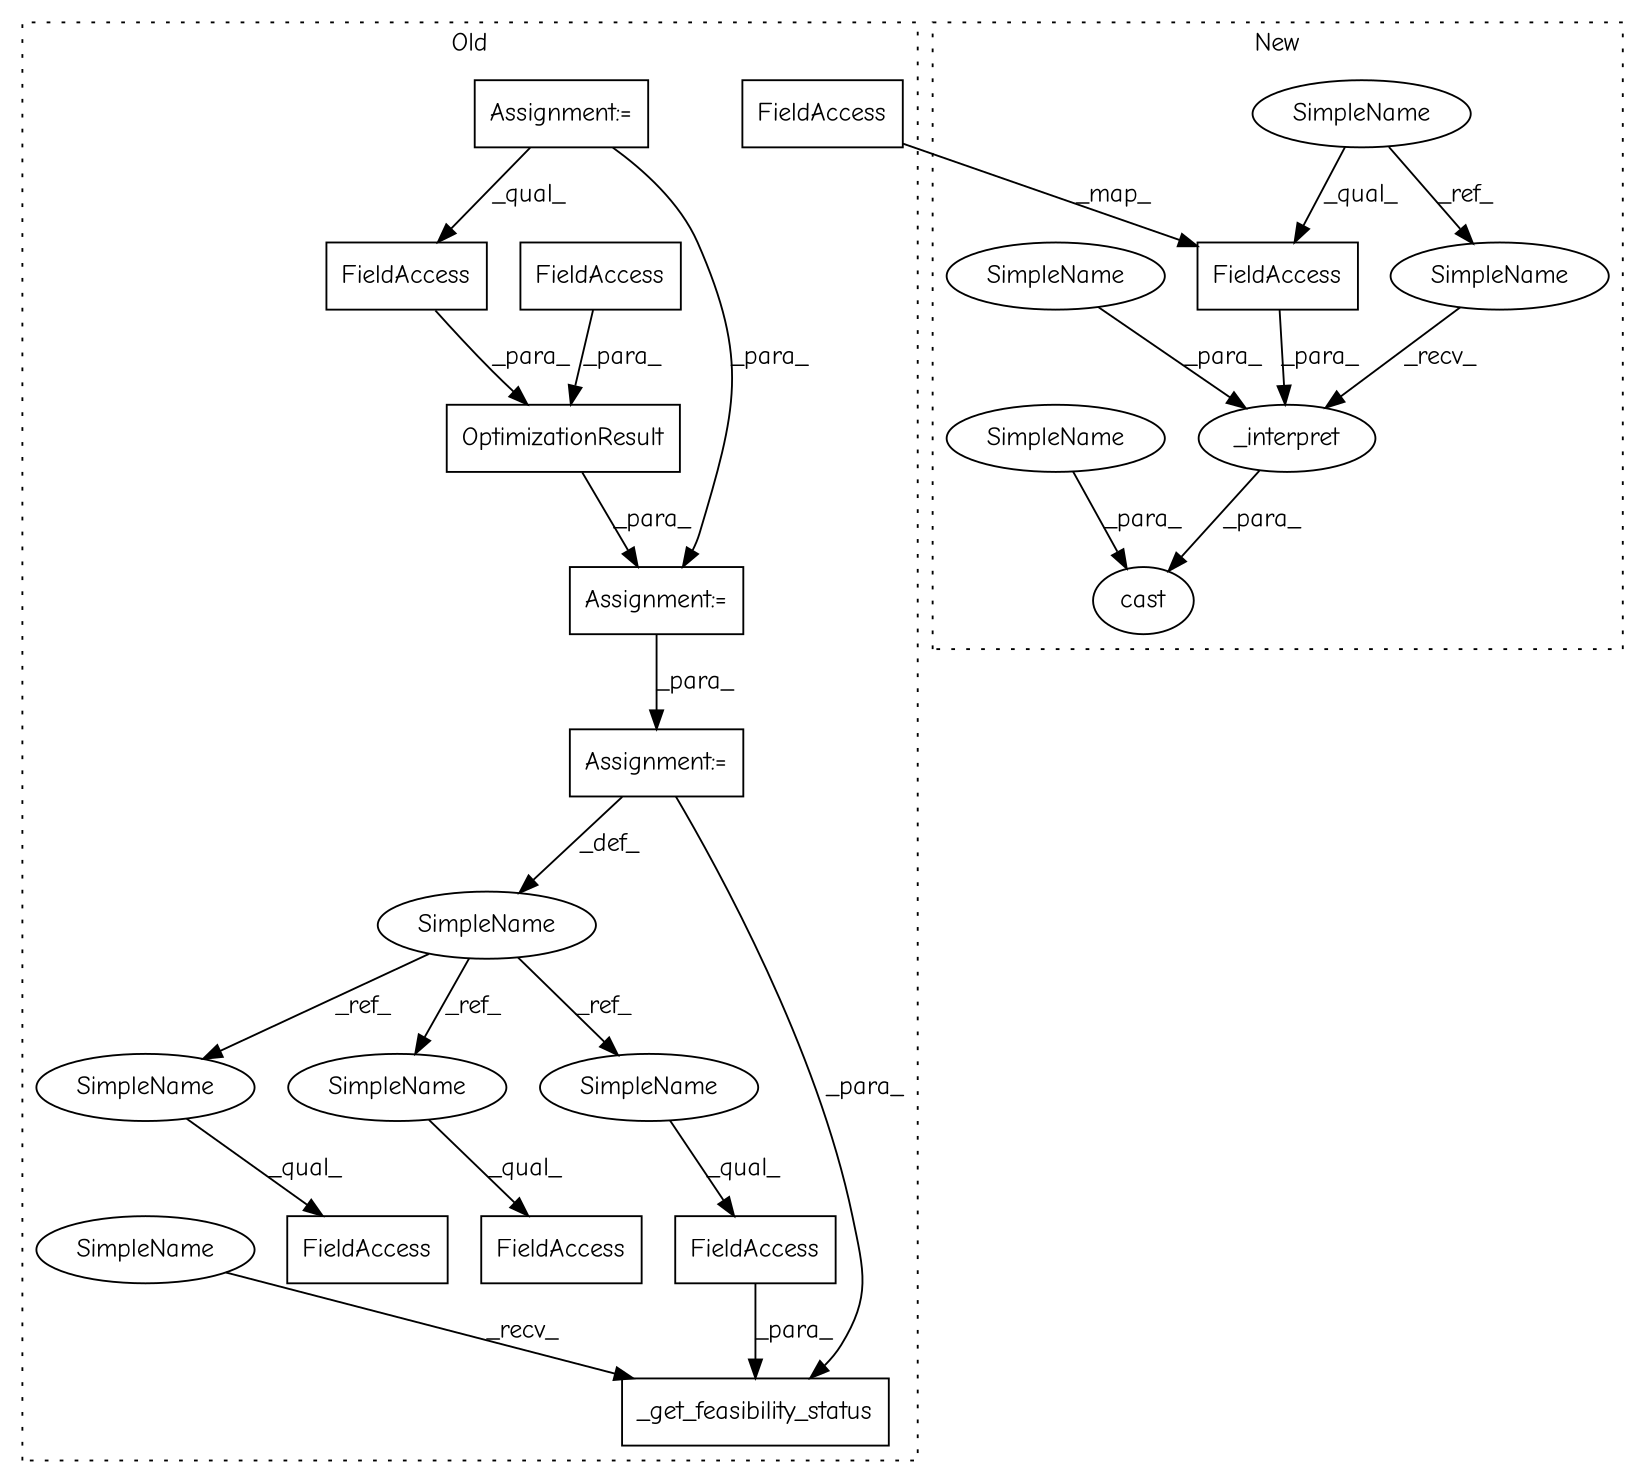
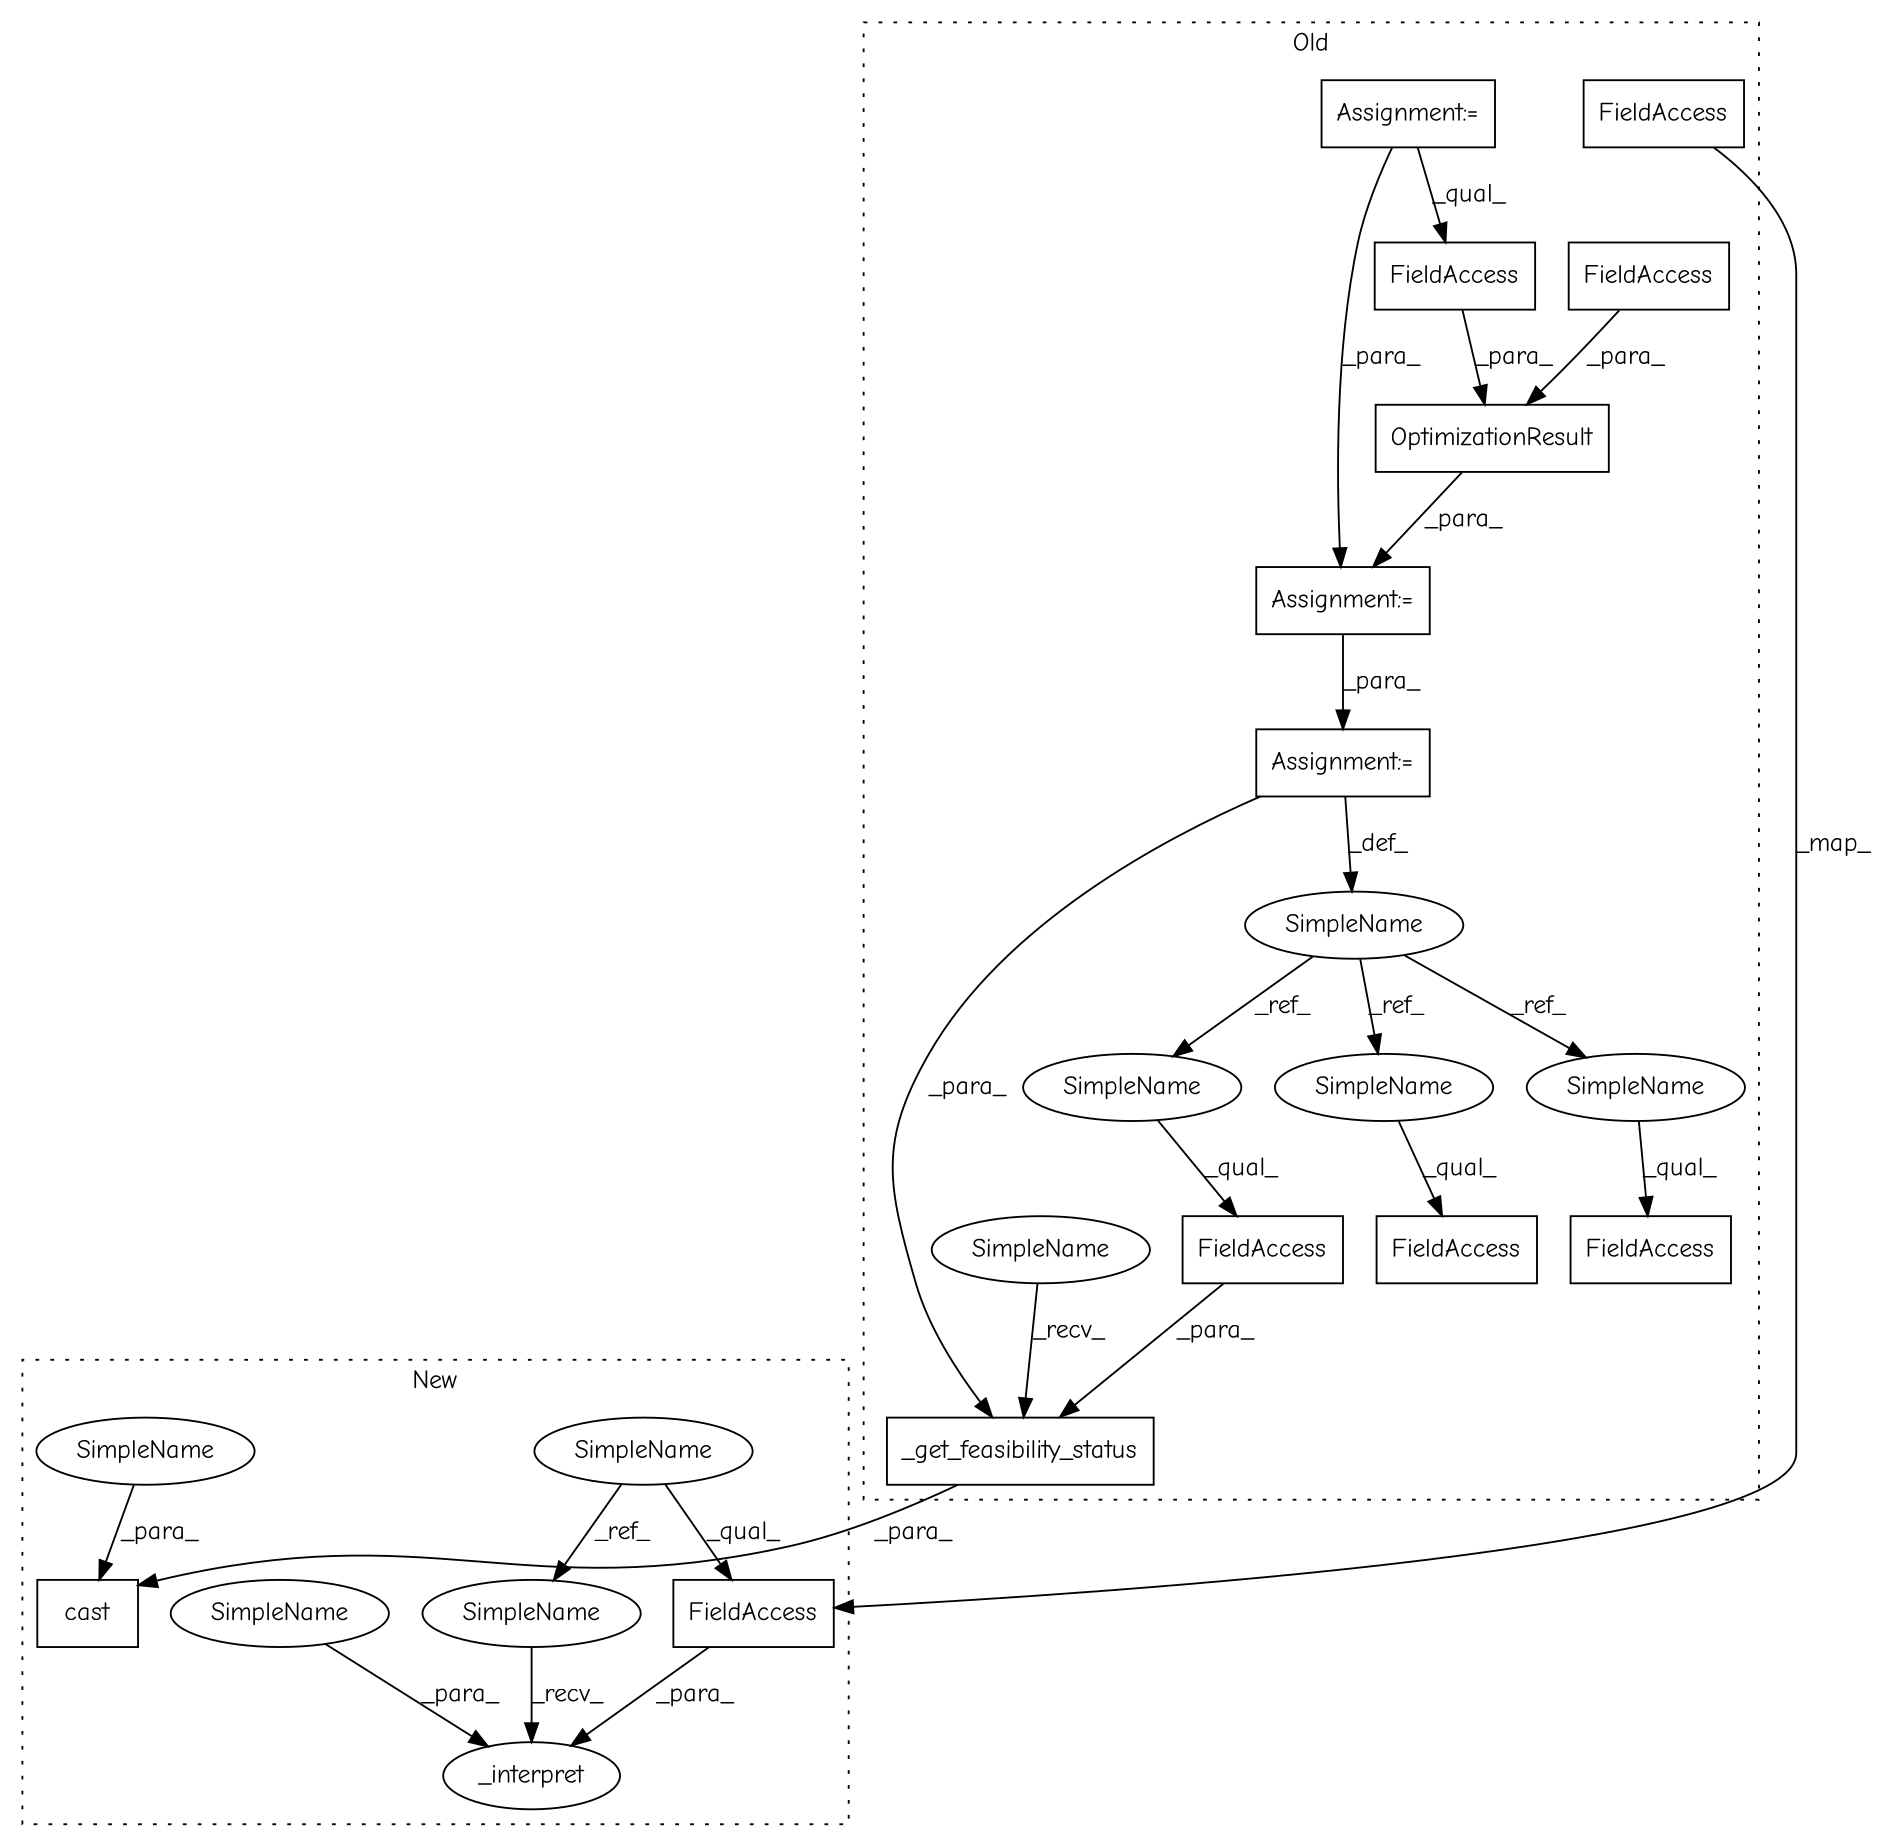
(1220, 514) -> (583, 1567)
(1143, 601) -> (88, 1613)
